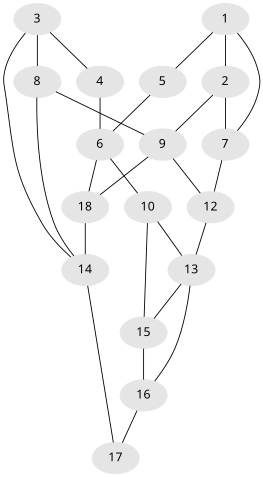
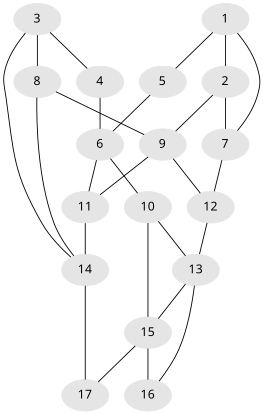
(85, 207) -> (85, 207)
(130, 427) -> (117, 364)
